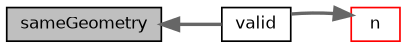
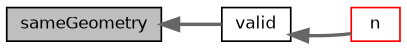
(313, 13) -> (330, 35)
